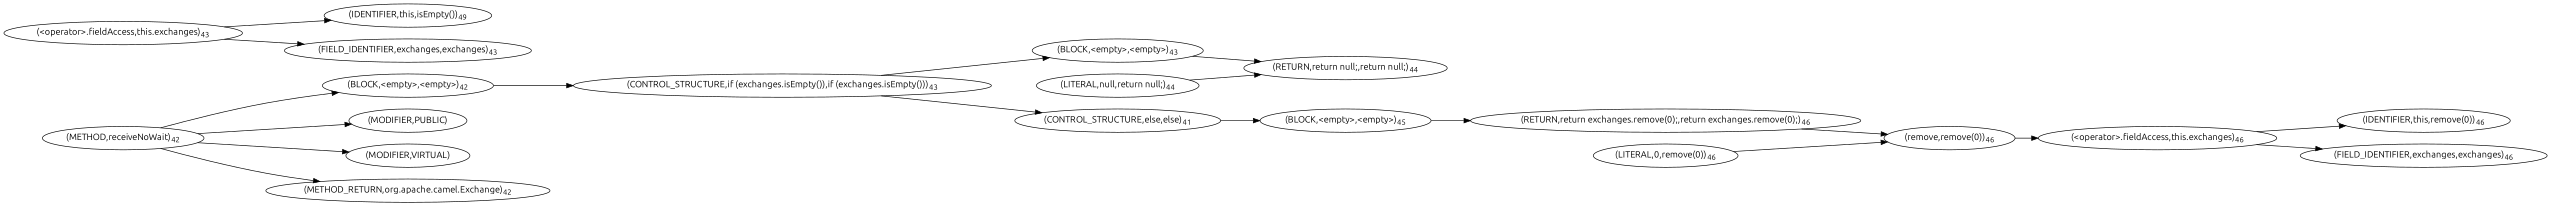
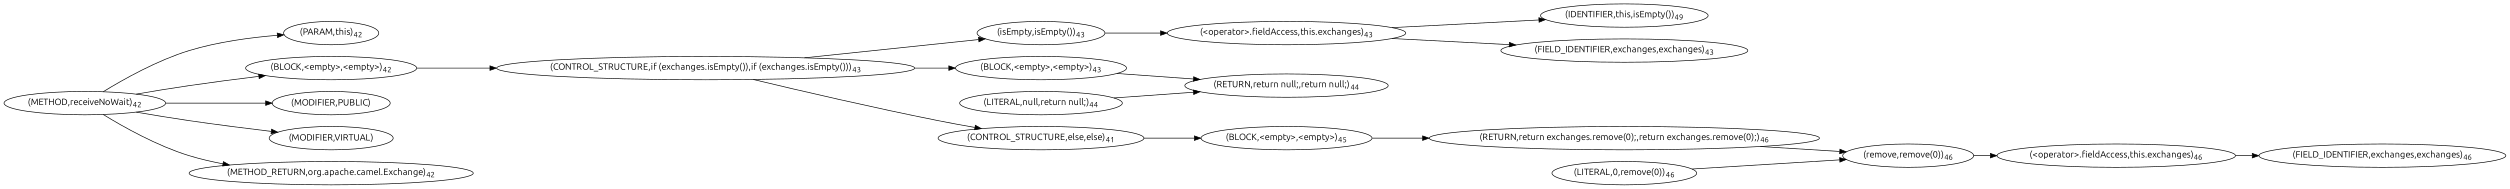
none -> (331, 33)
none -> (1041, 33)
(2424, 121) -> none
